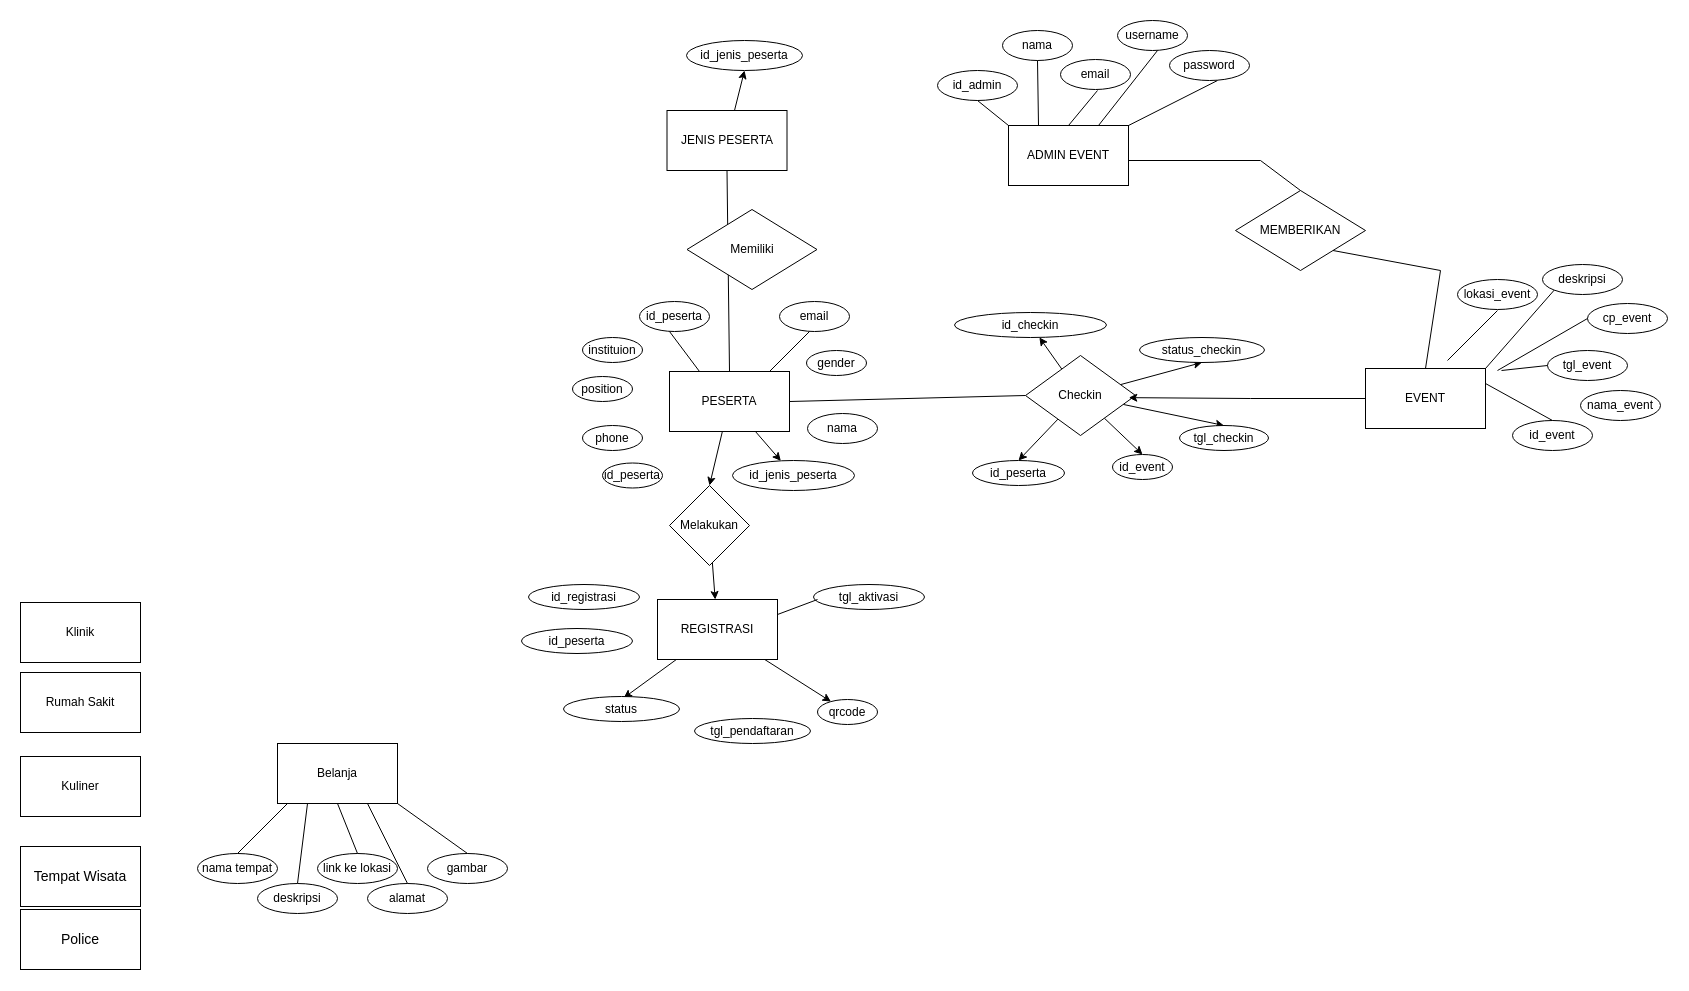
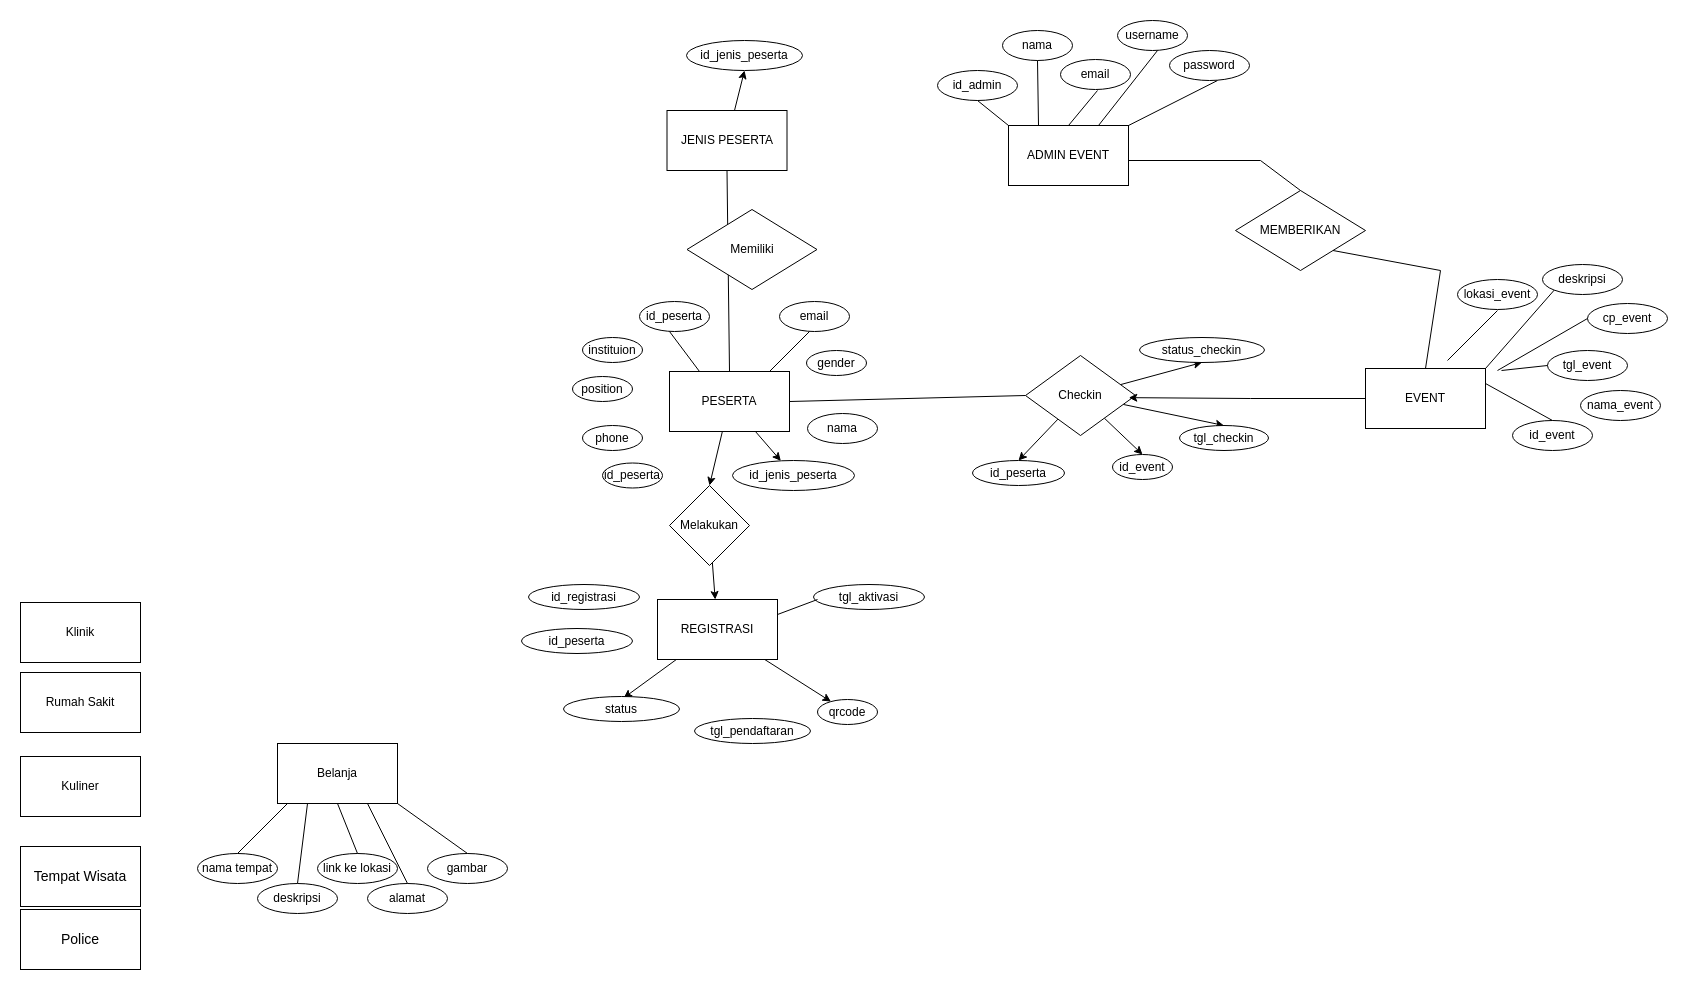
(1031, 325) -> none
(1052, 356) -> none
